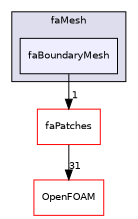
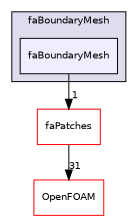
(69, 21) -> (69, 21)
